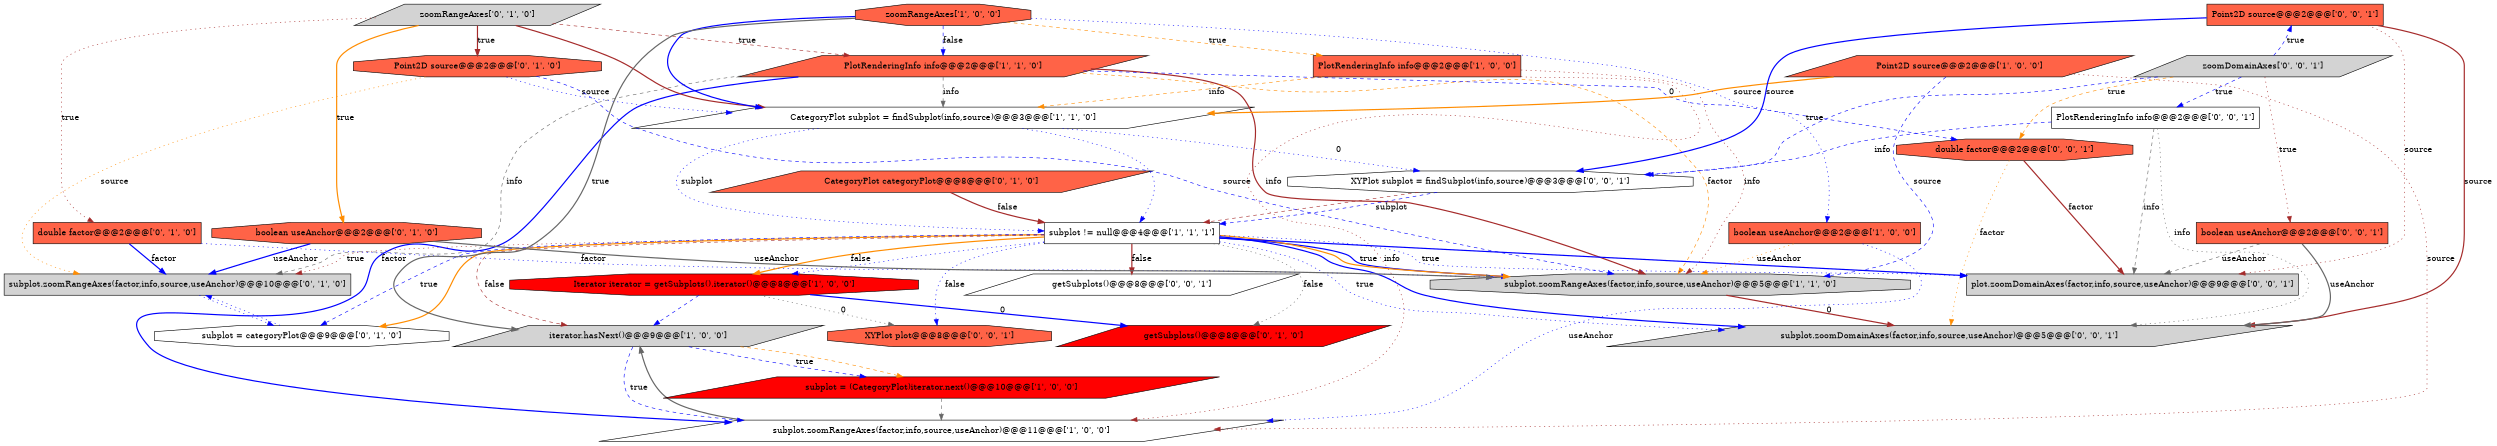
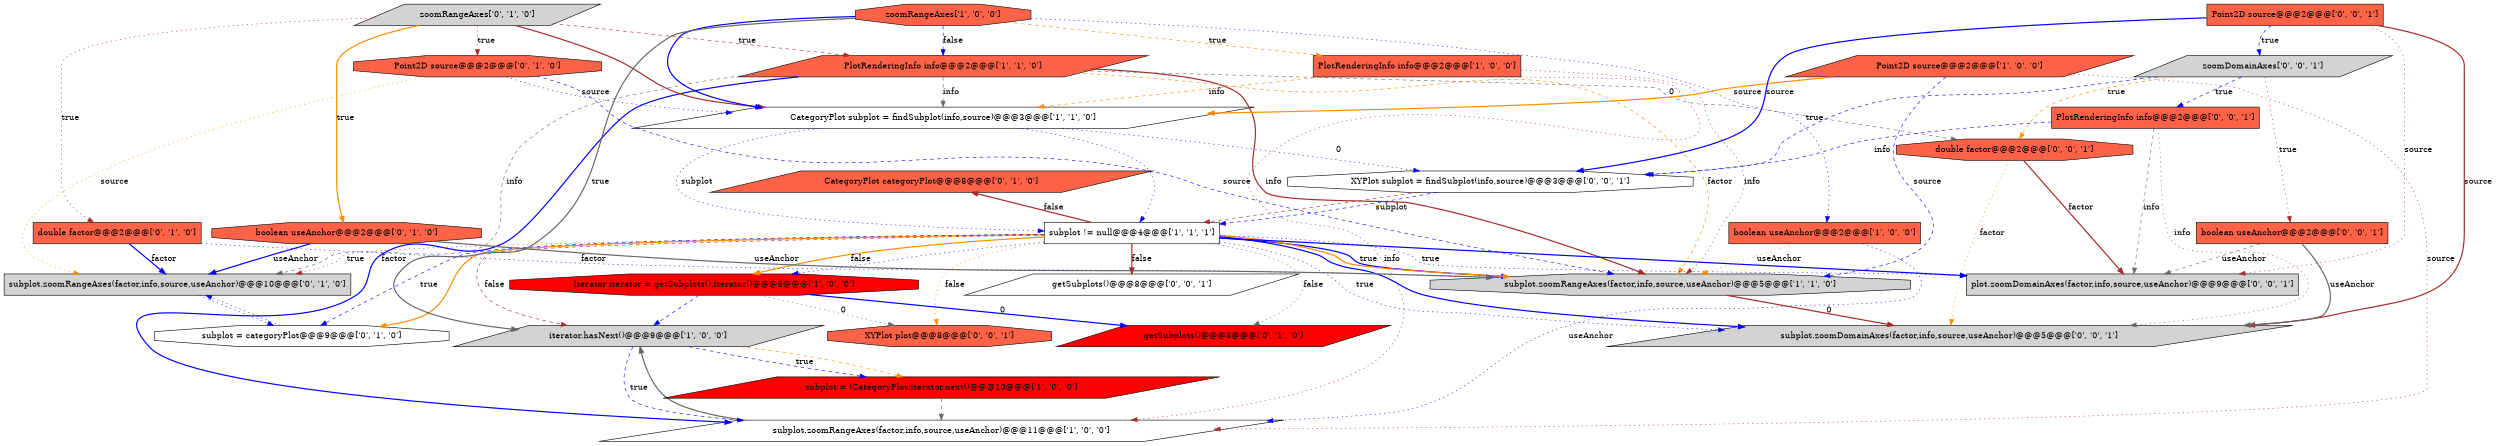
(477, 38) -> (477, 38)
(2283, 44) -> (2262, 36)
(1586, 85) -> (1586, 85)
(2155, 118) -> (2155, 118)
(993, 210) -> (1035, 208)
(970, 260) -> (970, 260)
